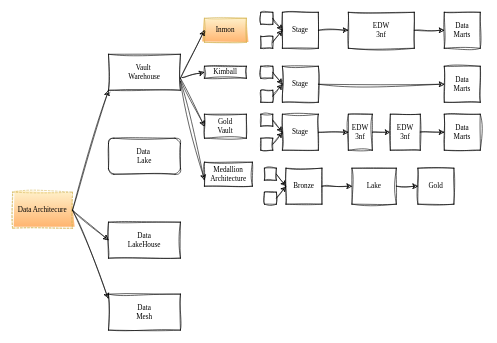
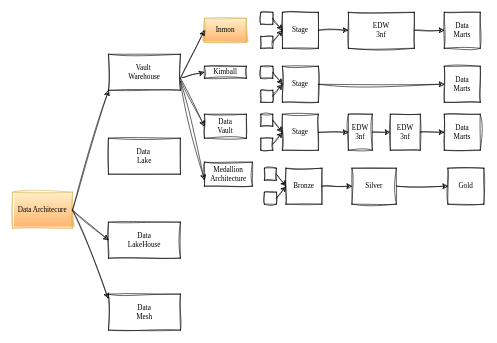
(225, 126) -> (225, 126)
(144, 156) -> (144, 156)
(374, 186) -> (374, 186)
(436, 186) -> (466, 186)
(42, 210) -> (42, 210)
